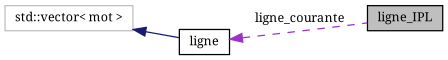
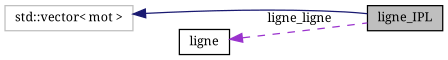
(298, 19) -> (298, 19)
(163, 35) -> (257, 10)
